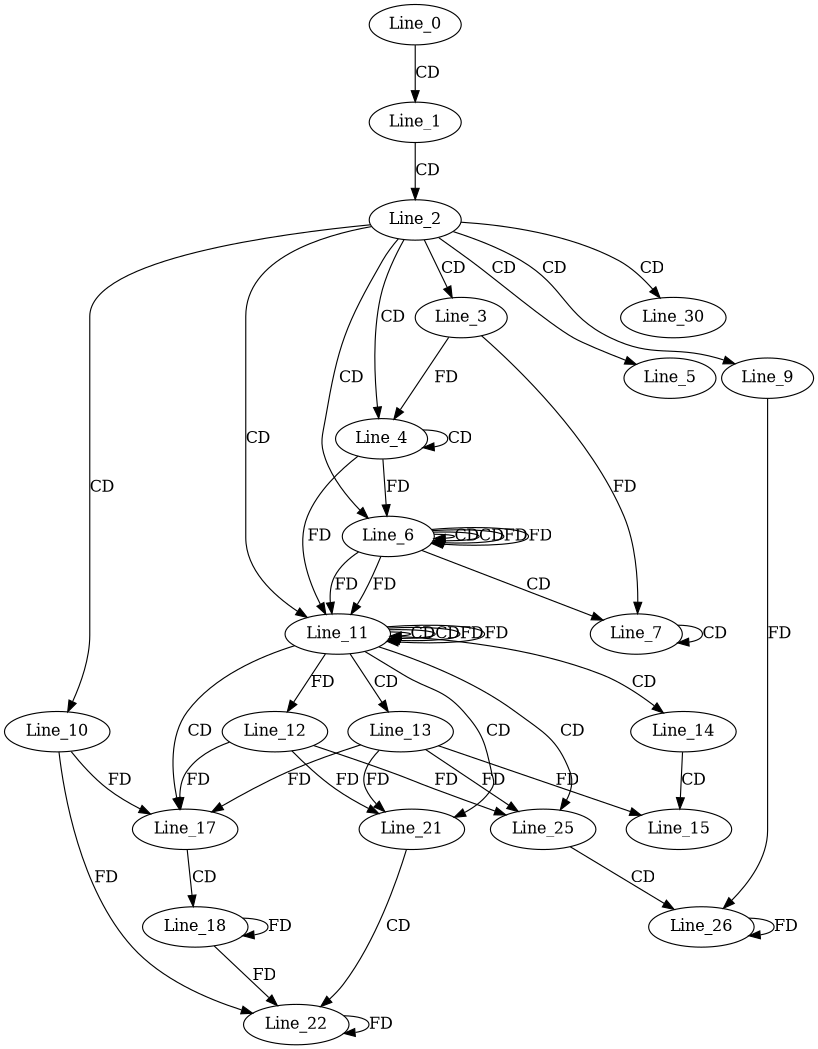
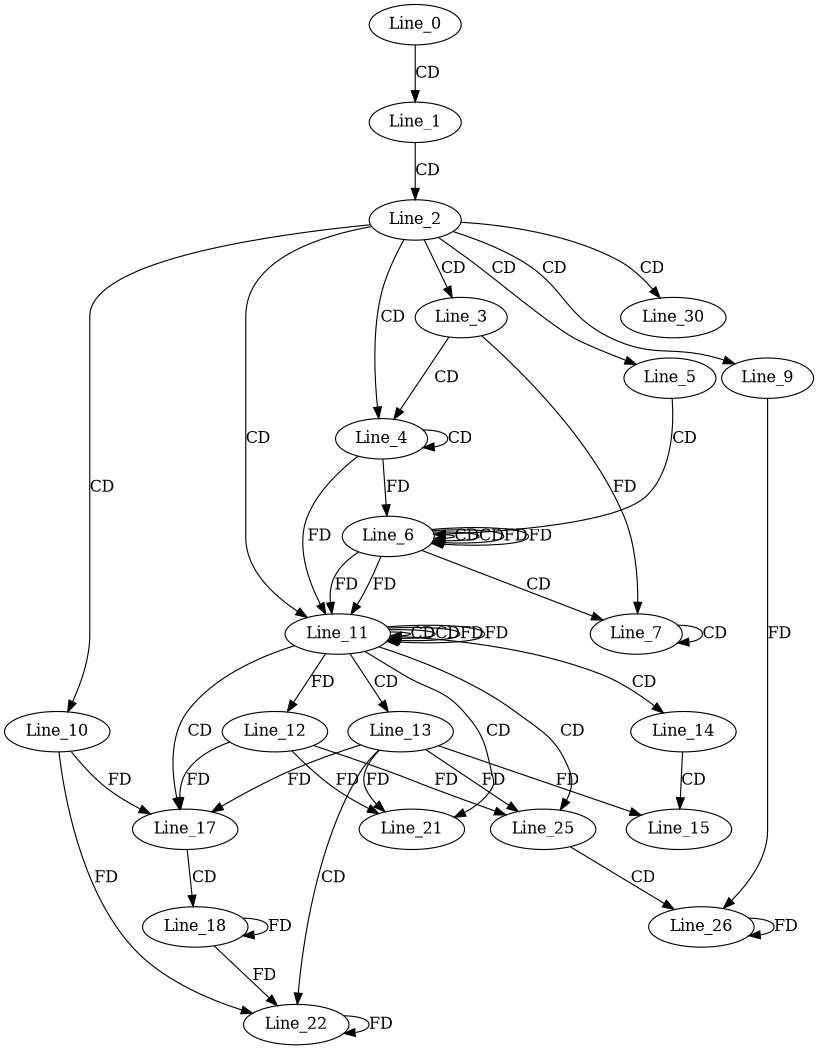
(334, 373) -> (599, 516)
(447, 378) -> (447, 378)
(376, 929) -> (321, 865)
